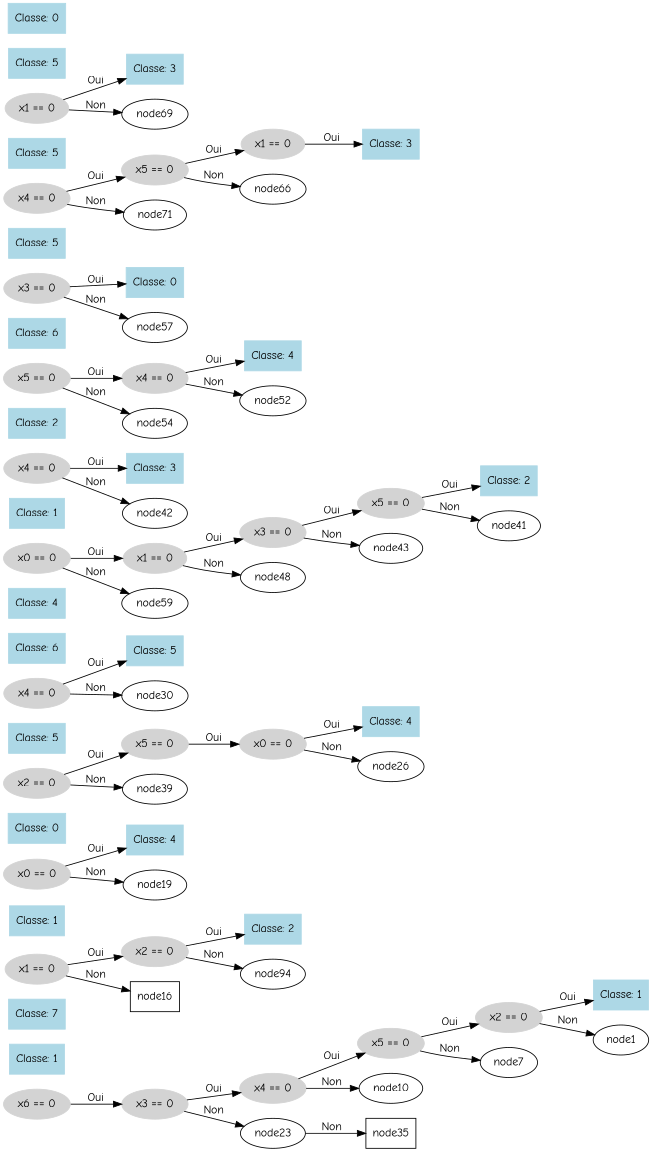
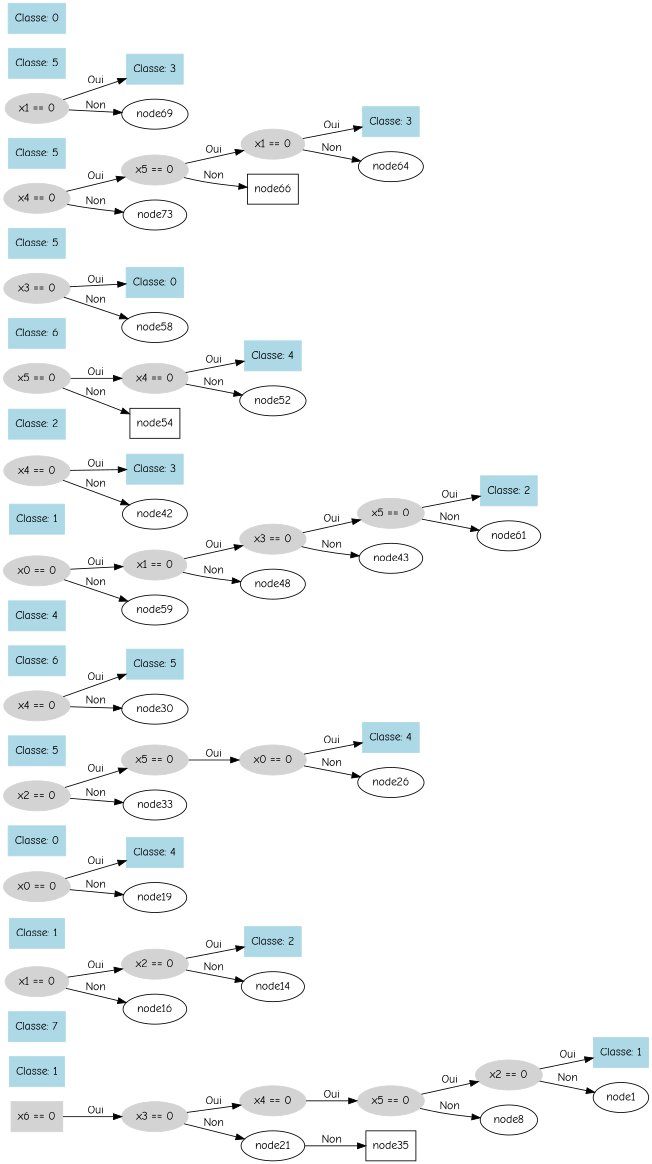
none -> (391, 167)
(273, 189) -> (273, 189)
(155, 215) -> (155, 215)
(155, 328) -> (155, 328)
(155, 423) -> (155, 423)
(509, 526) -> (509, 536)
(155, 789) -> (155, 805)
(273, 974) -> (273, 987)
(155, 997) -> (155, 1009)
(509, 1062) -> (509, 1120)
(391, 1088) -> none
(37, 1104) -> (37, 1117)
(273, 1133) -> (273, 1146)
